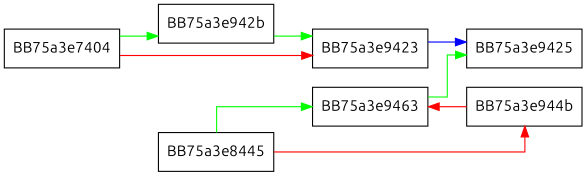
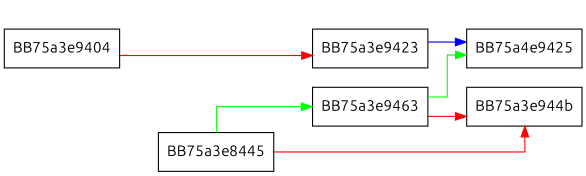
(216, 24) -> none
(62, 48) -> (62, 48)
(524, 48) -> (524, 48)
(453, 107) -> (442, 116)
